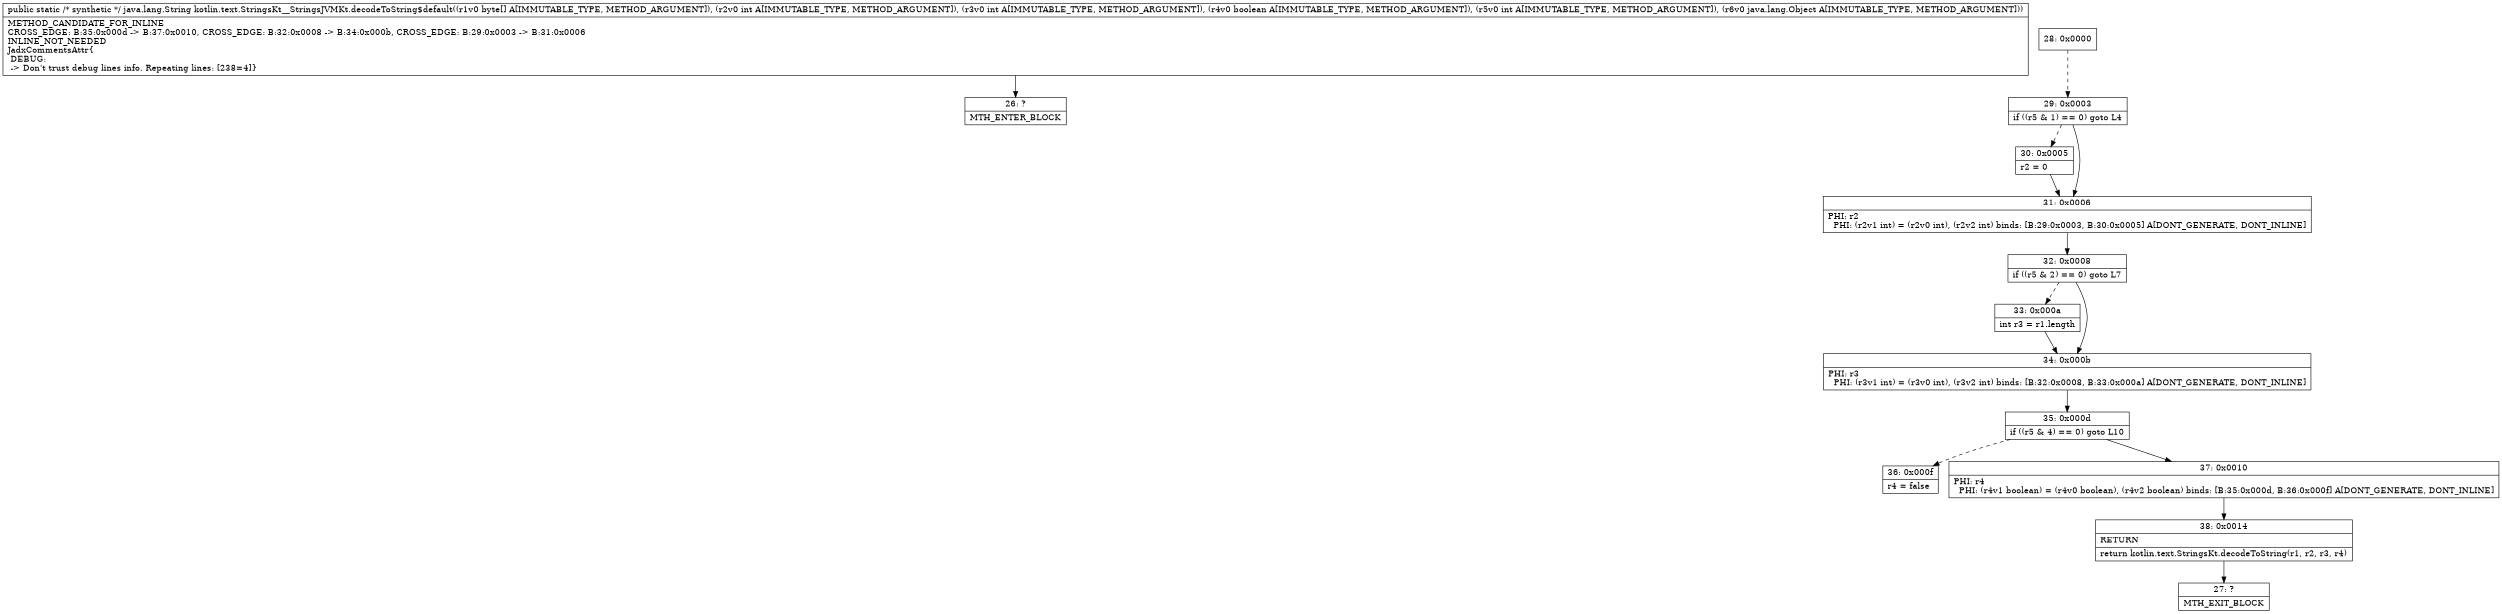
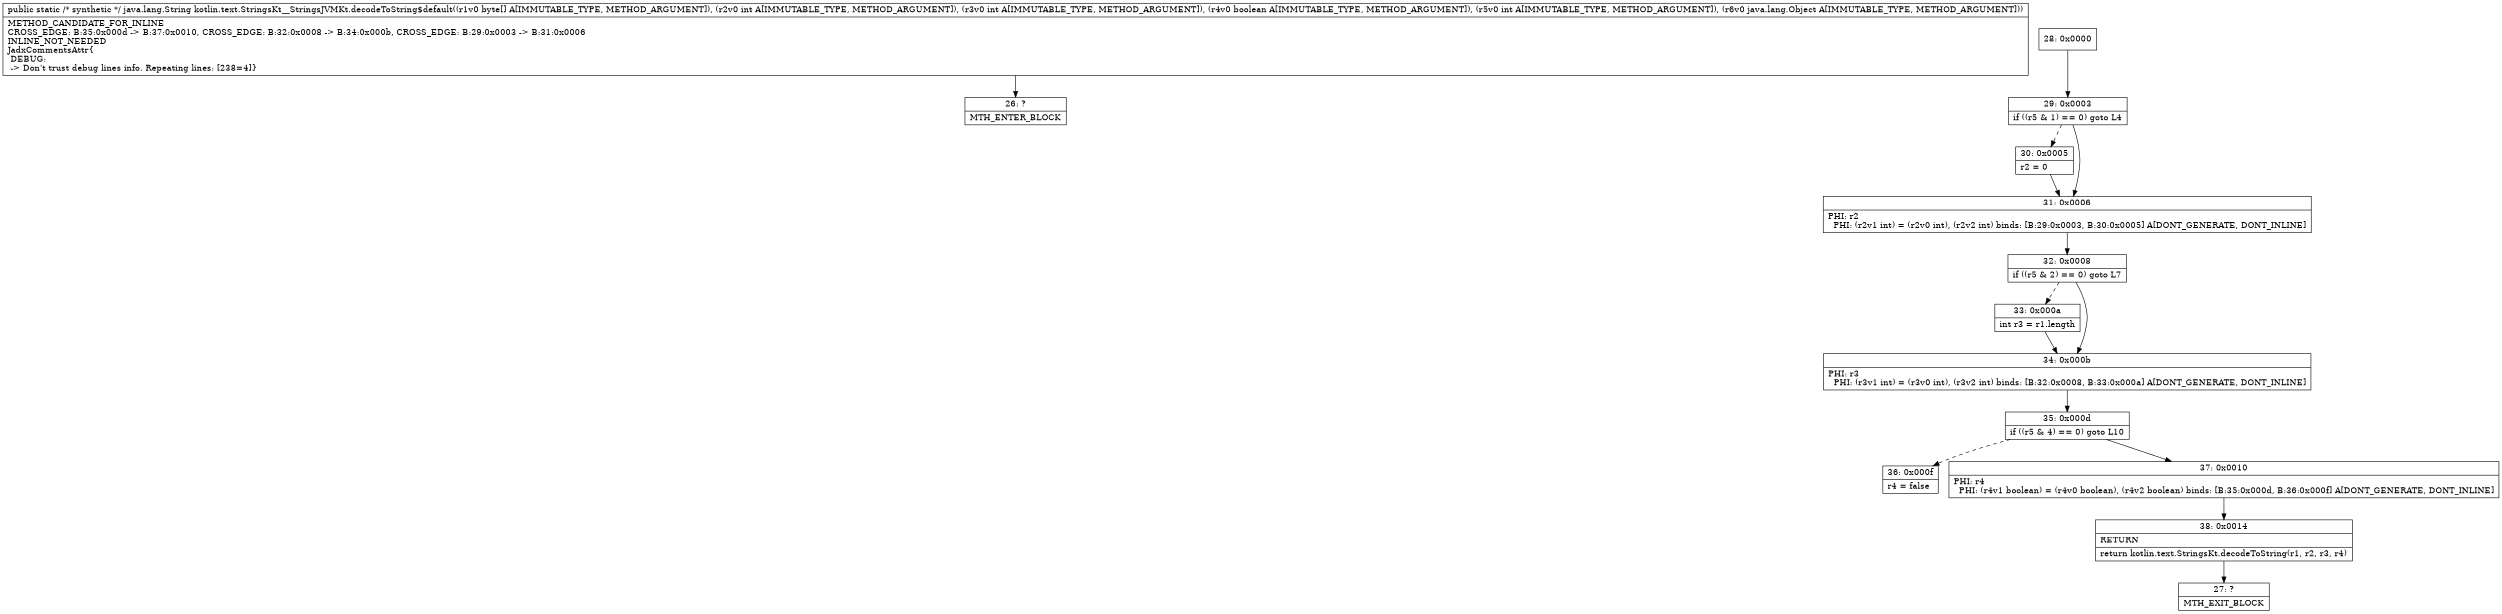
(2068, 71) -> (2068, 71)
